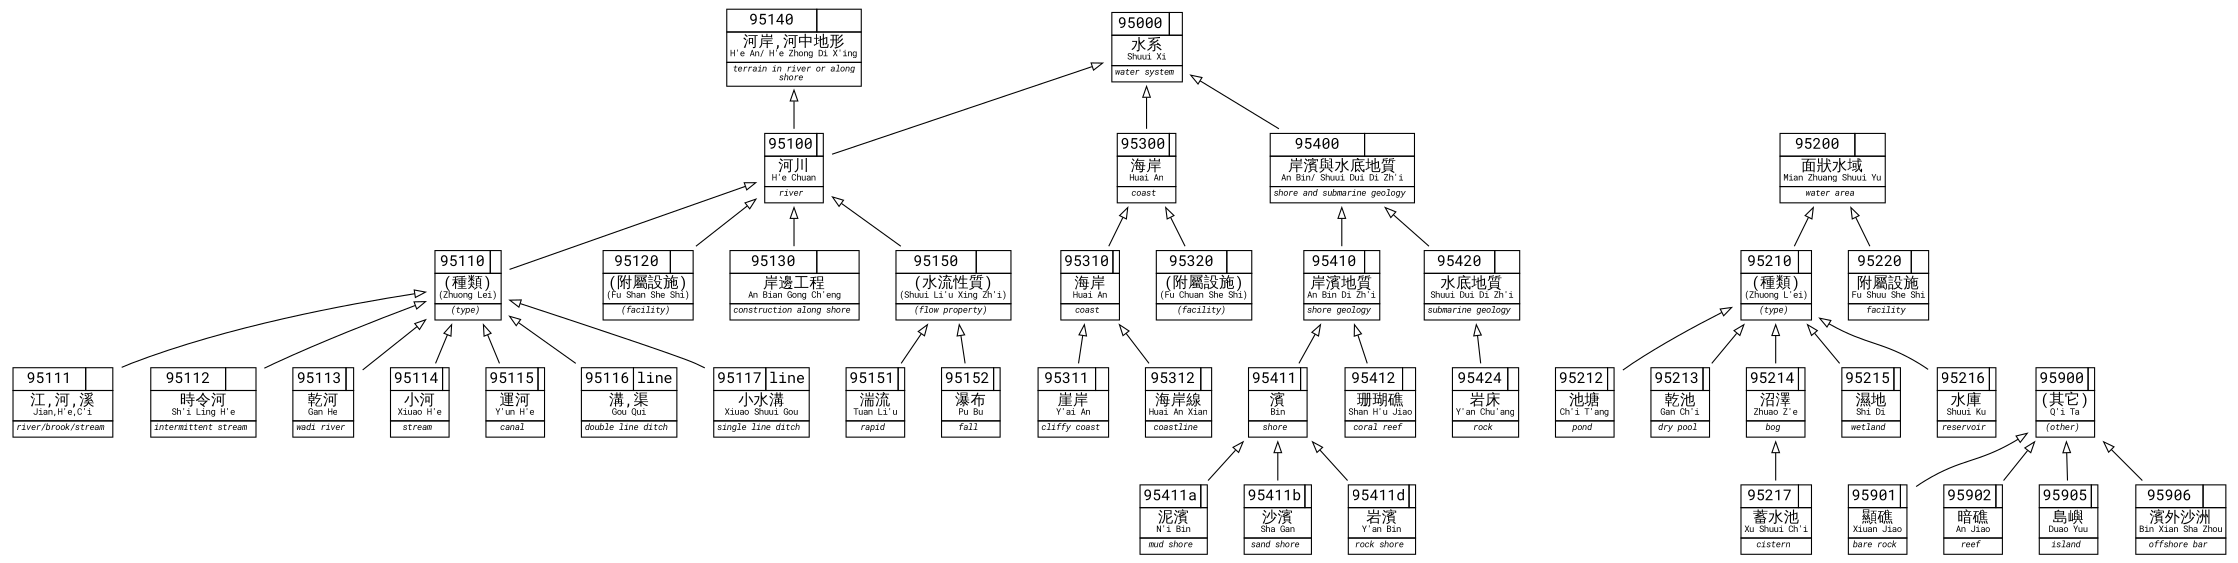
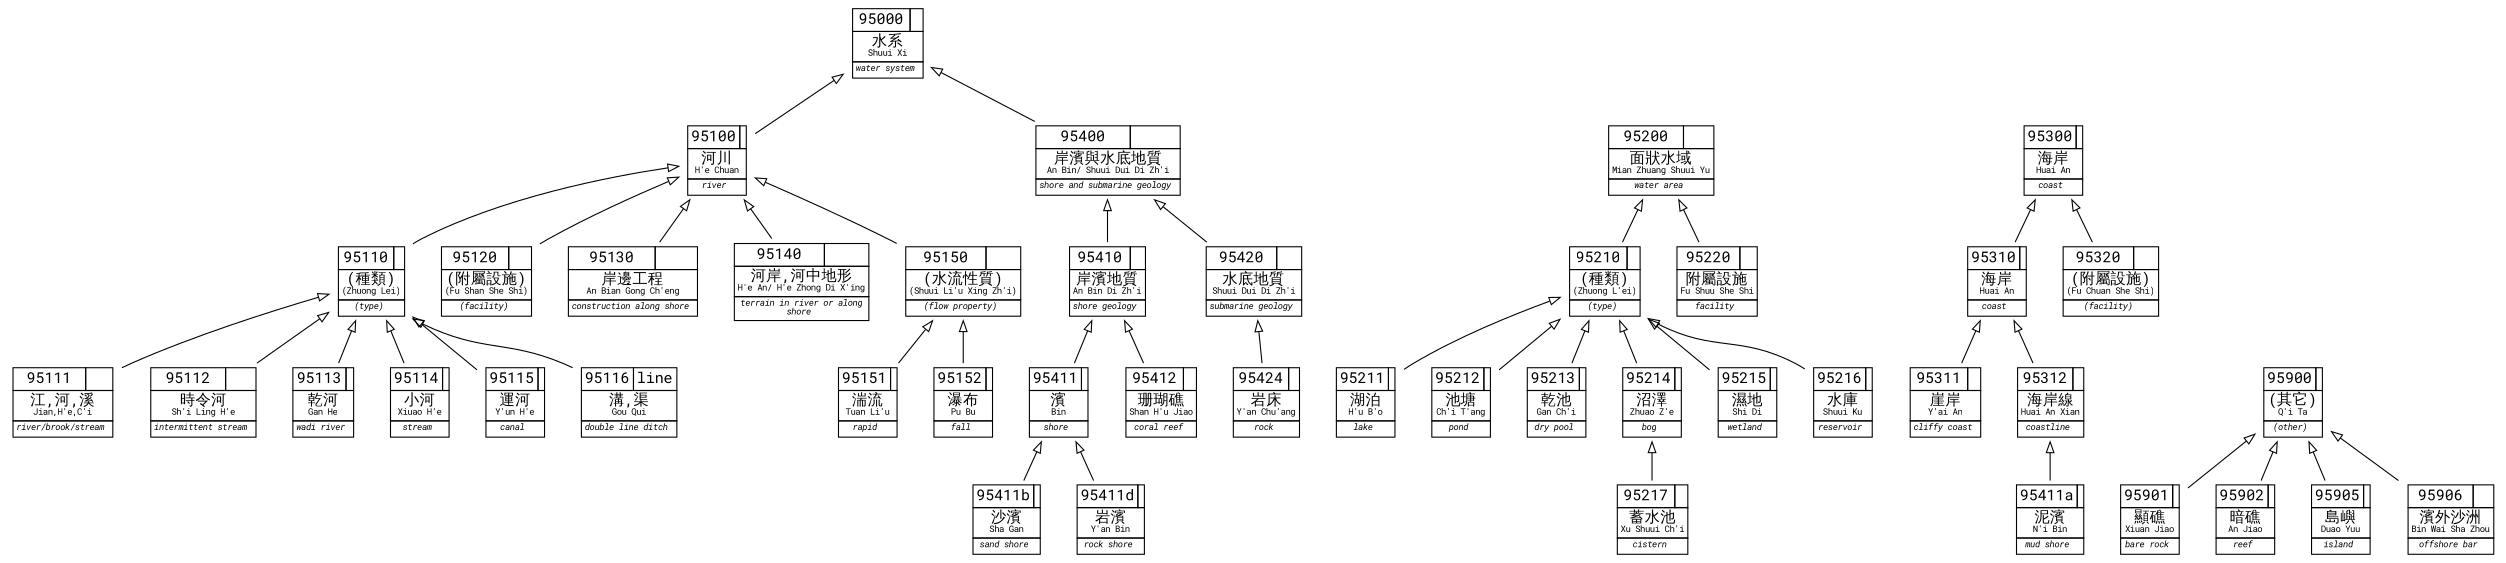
(1147, 113) -> none
(794, 115) -> (761, 224)
(761, 402) -> none
none -> (1366, 402)
(1222, 465) -> (2050, 467)
(2181, 529) -> (2451, 529)
